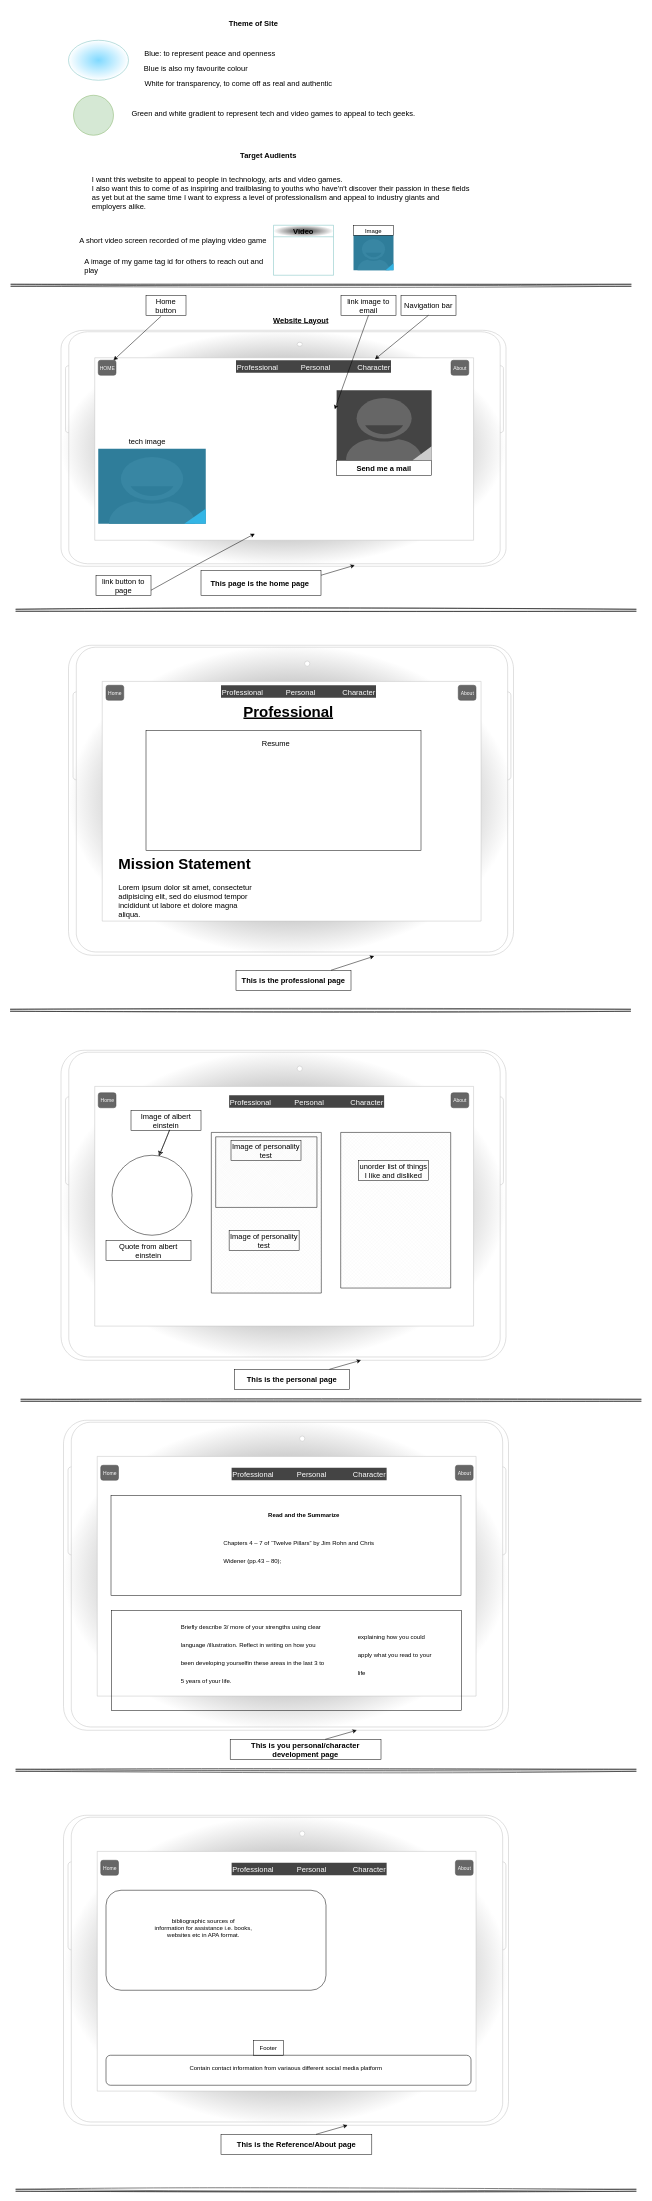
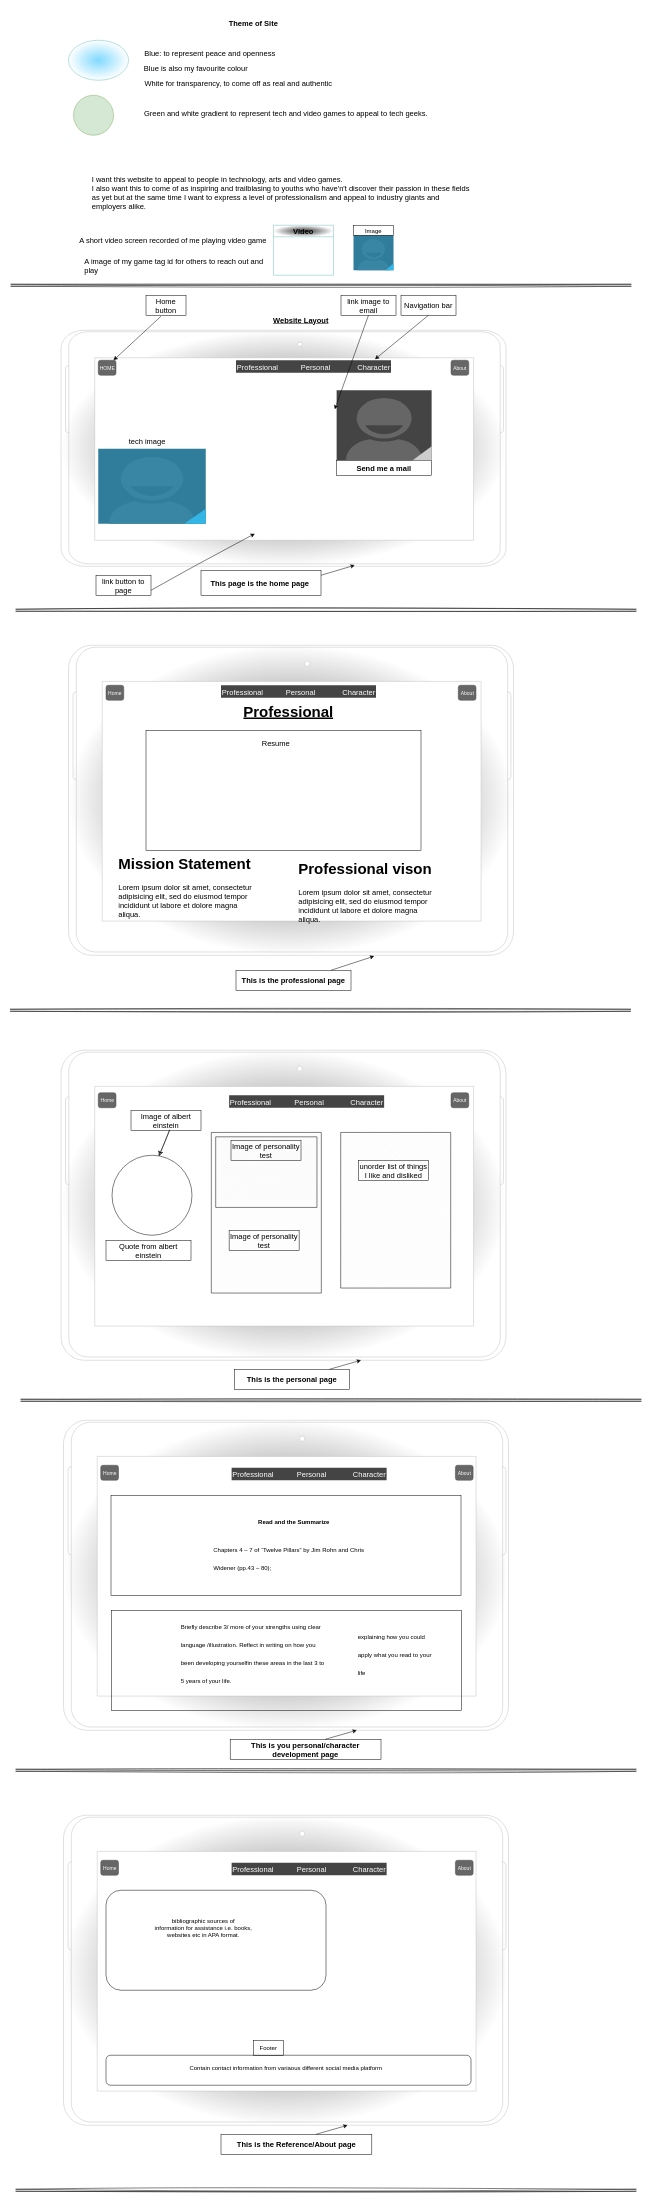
(273, 113) -> (286, 113)
(268, 155) -> none
none -> (368, 893)
(303, 1535) -> (293, 1543)
